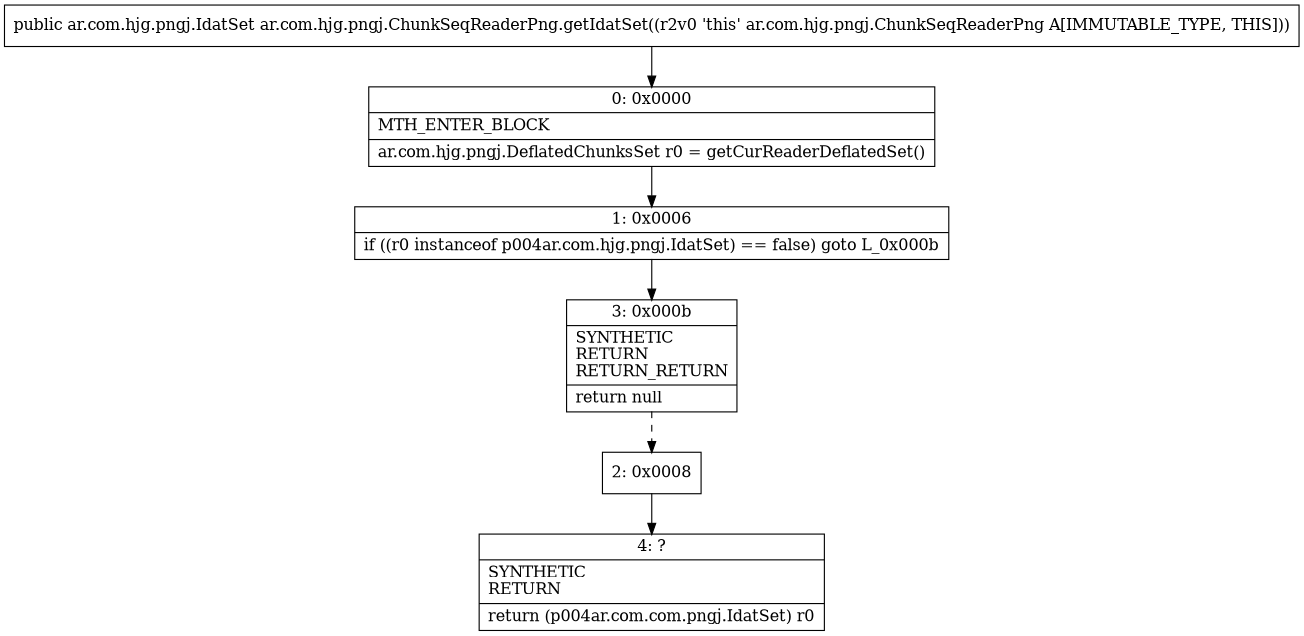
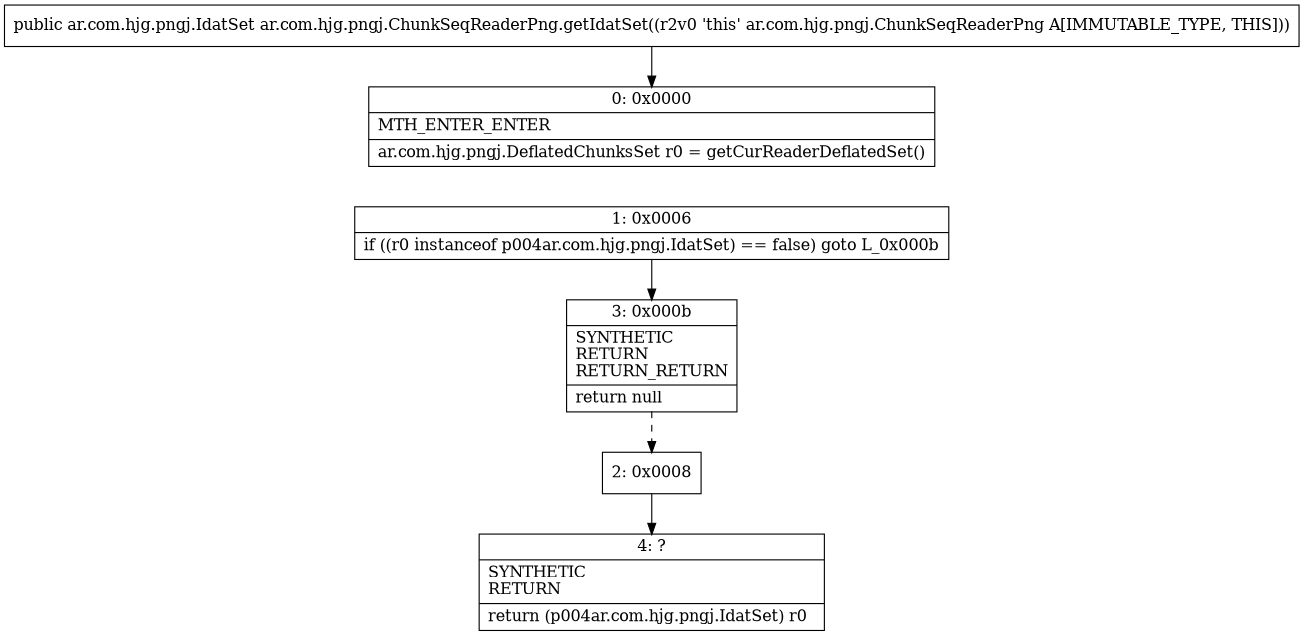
(464, 126) -> (464, 126)
(652, 181) -> none
(652, 616) -> (648, 616)
